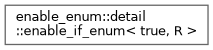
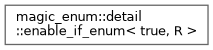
(107, 25) -> (107, 25)
